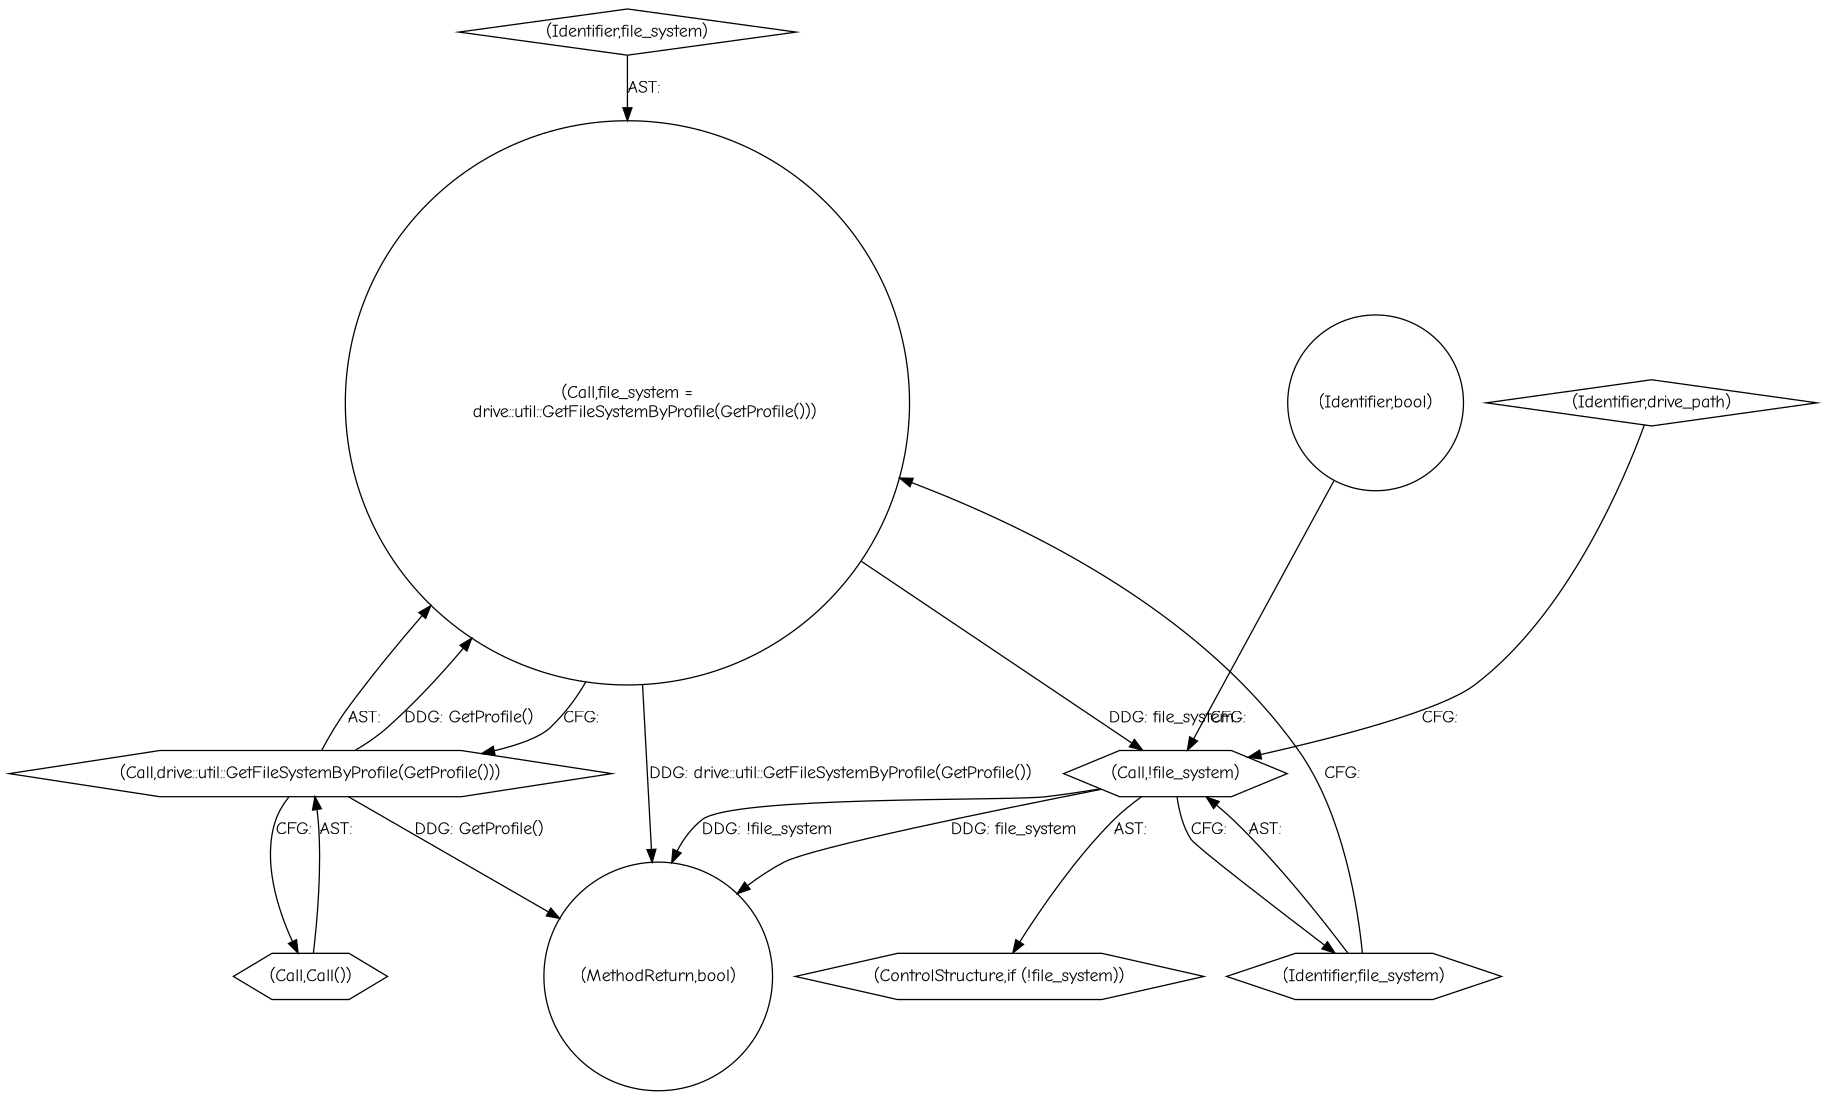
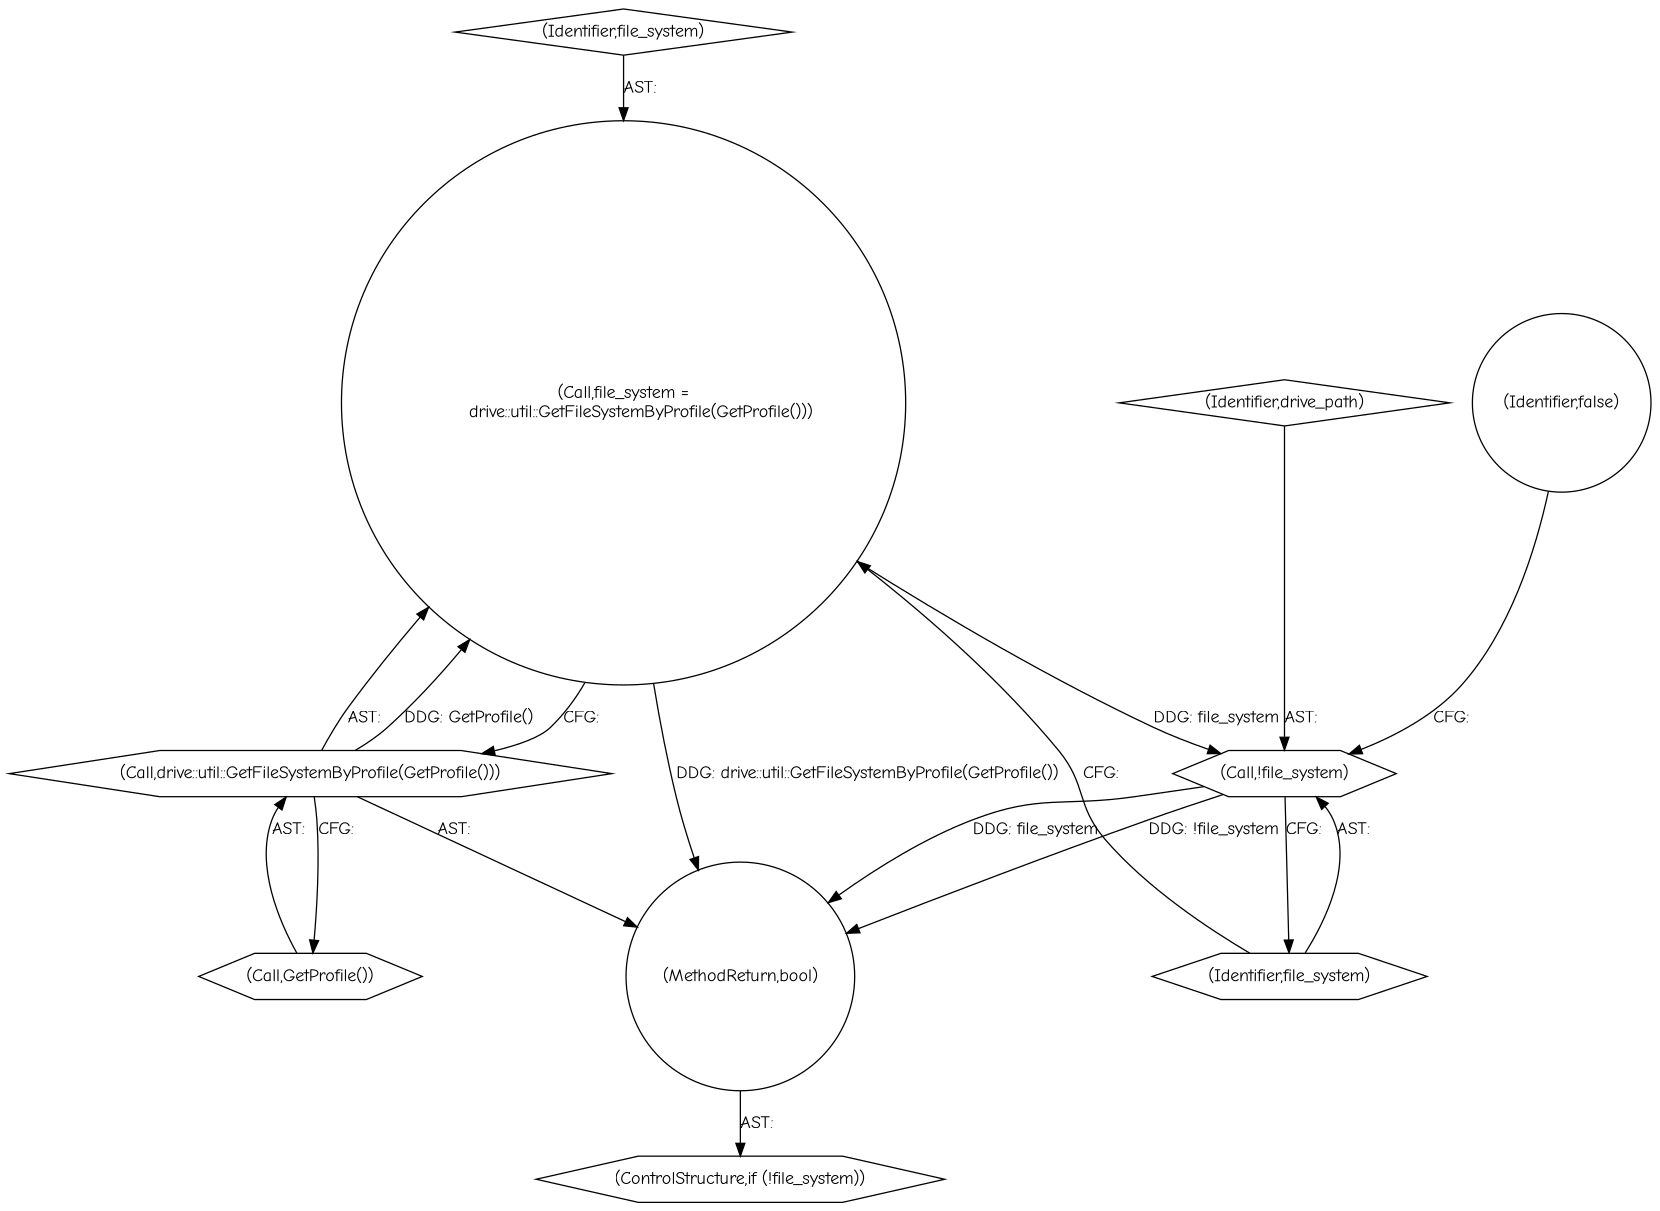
(1376, 403) -> (1562, 403)
(1443, 718) -> (1304, 718)
(479, 829) -> (457, 829)
(1075, 864) -> (740, 1117)
(310, 976) -> (310, 976)
